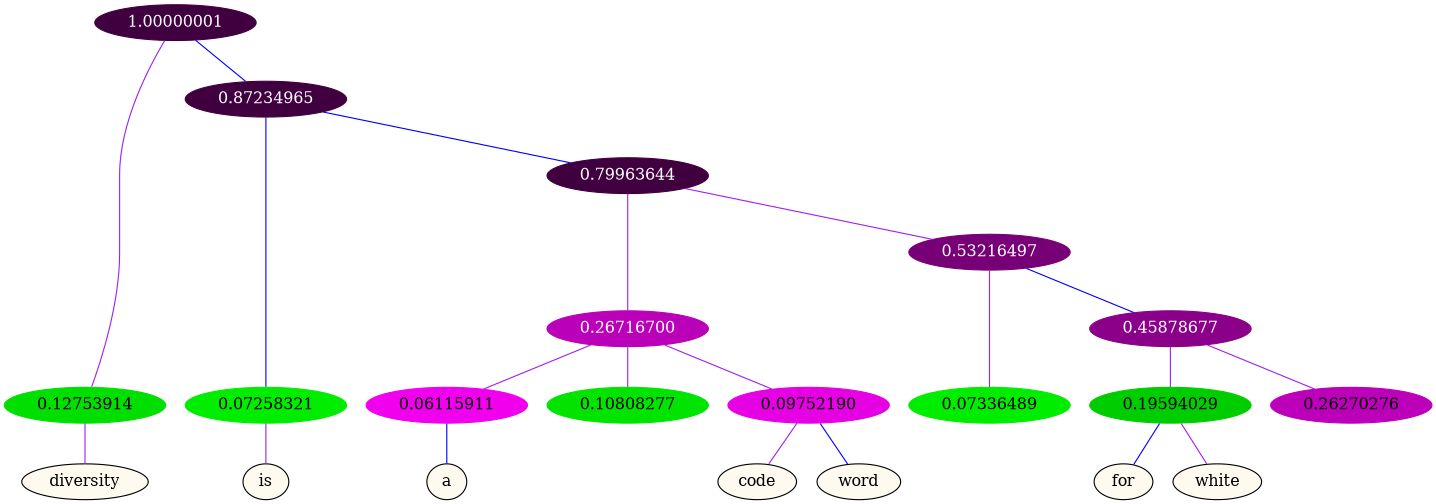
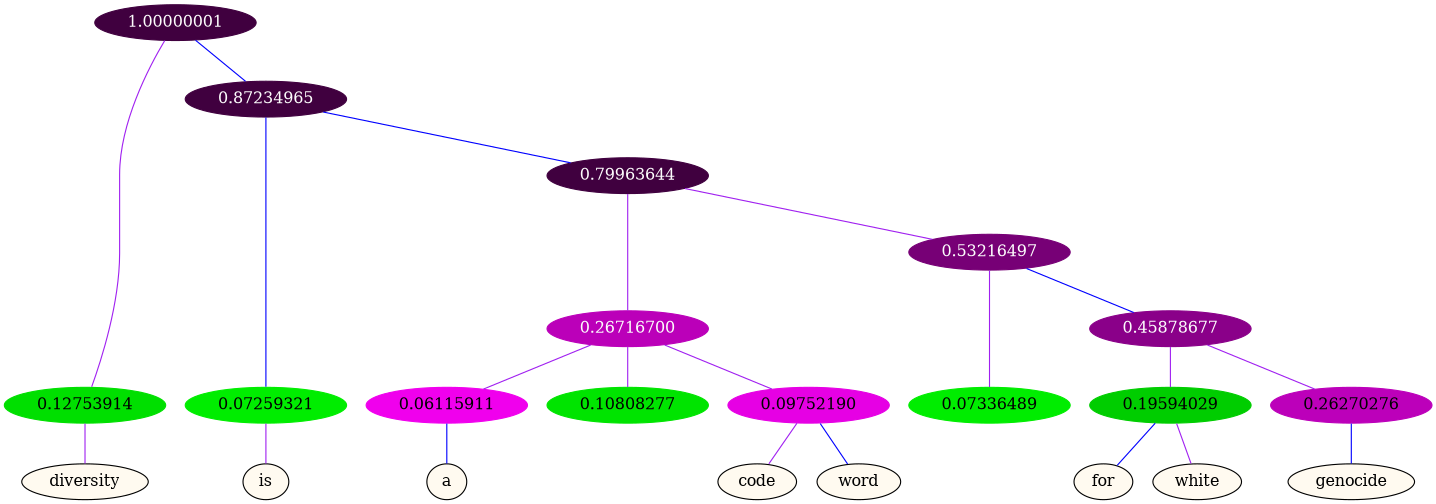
(266, 405) -> (266, 405)
none -> (1351, 482)
